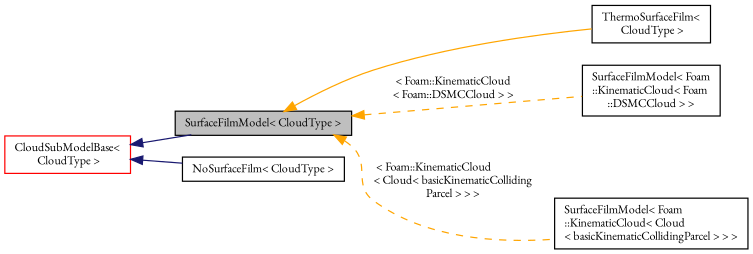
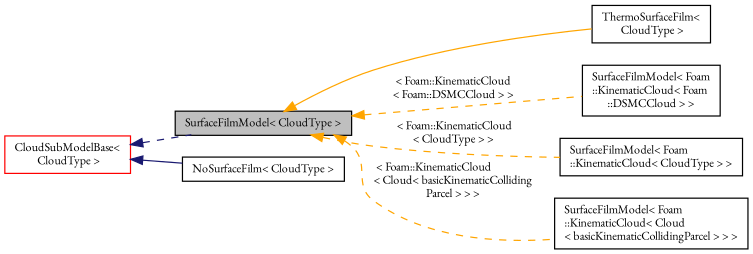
(167, 139) -> (167, 139)
none -> (651, 157)
